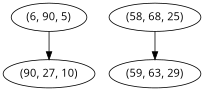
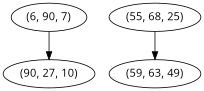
(49, 17) -> (49, 17)
(155, 17) -> (155, 17)
(155, 74) -> (155, 74)
